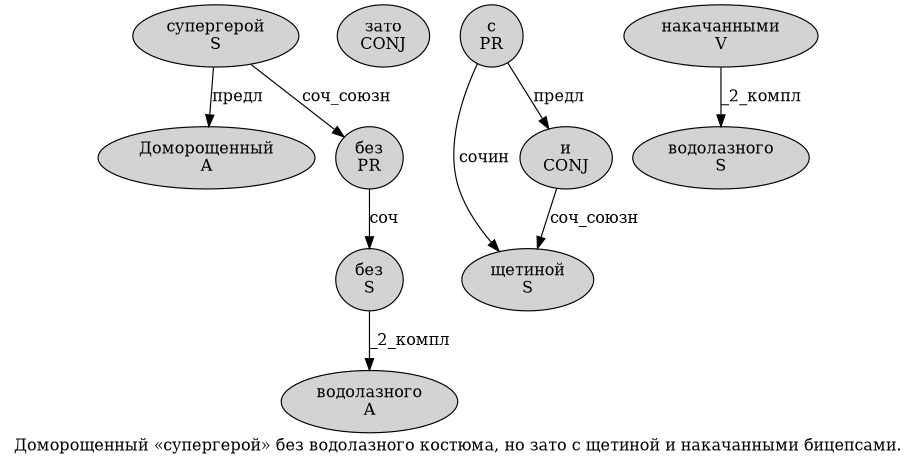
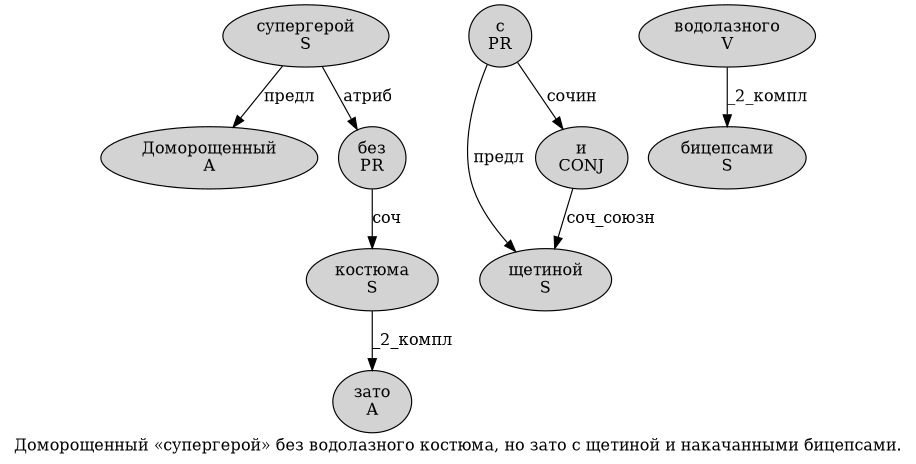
(383, 36) -> none
(721, 36) -> (727, 36)
(346, 97) -> (368, 97)
(559, 97) -> (572, 97)
(484, 158) -> (499, 158)
(721, 158) -> (727, 158)
(369, 280) -> (372, 280)
(369, 402) -> (372, 402)
